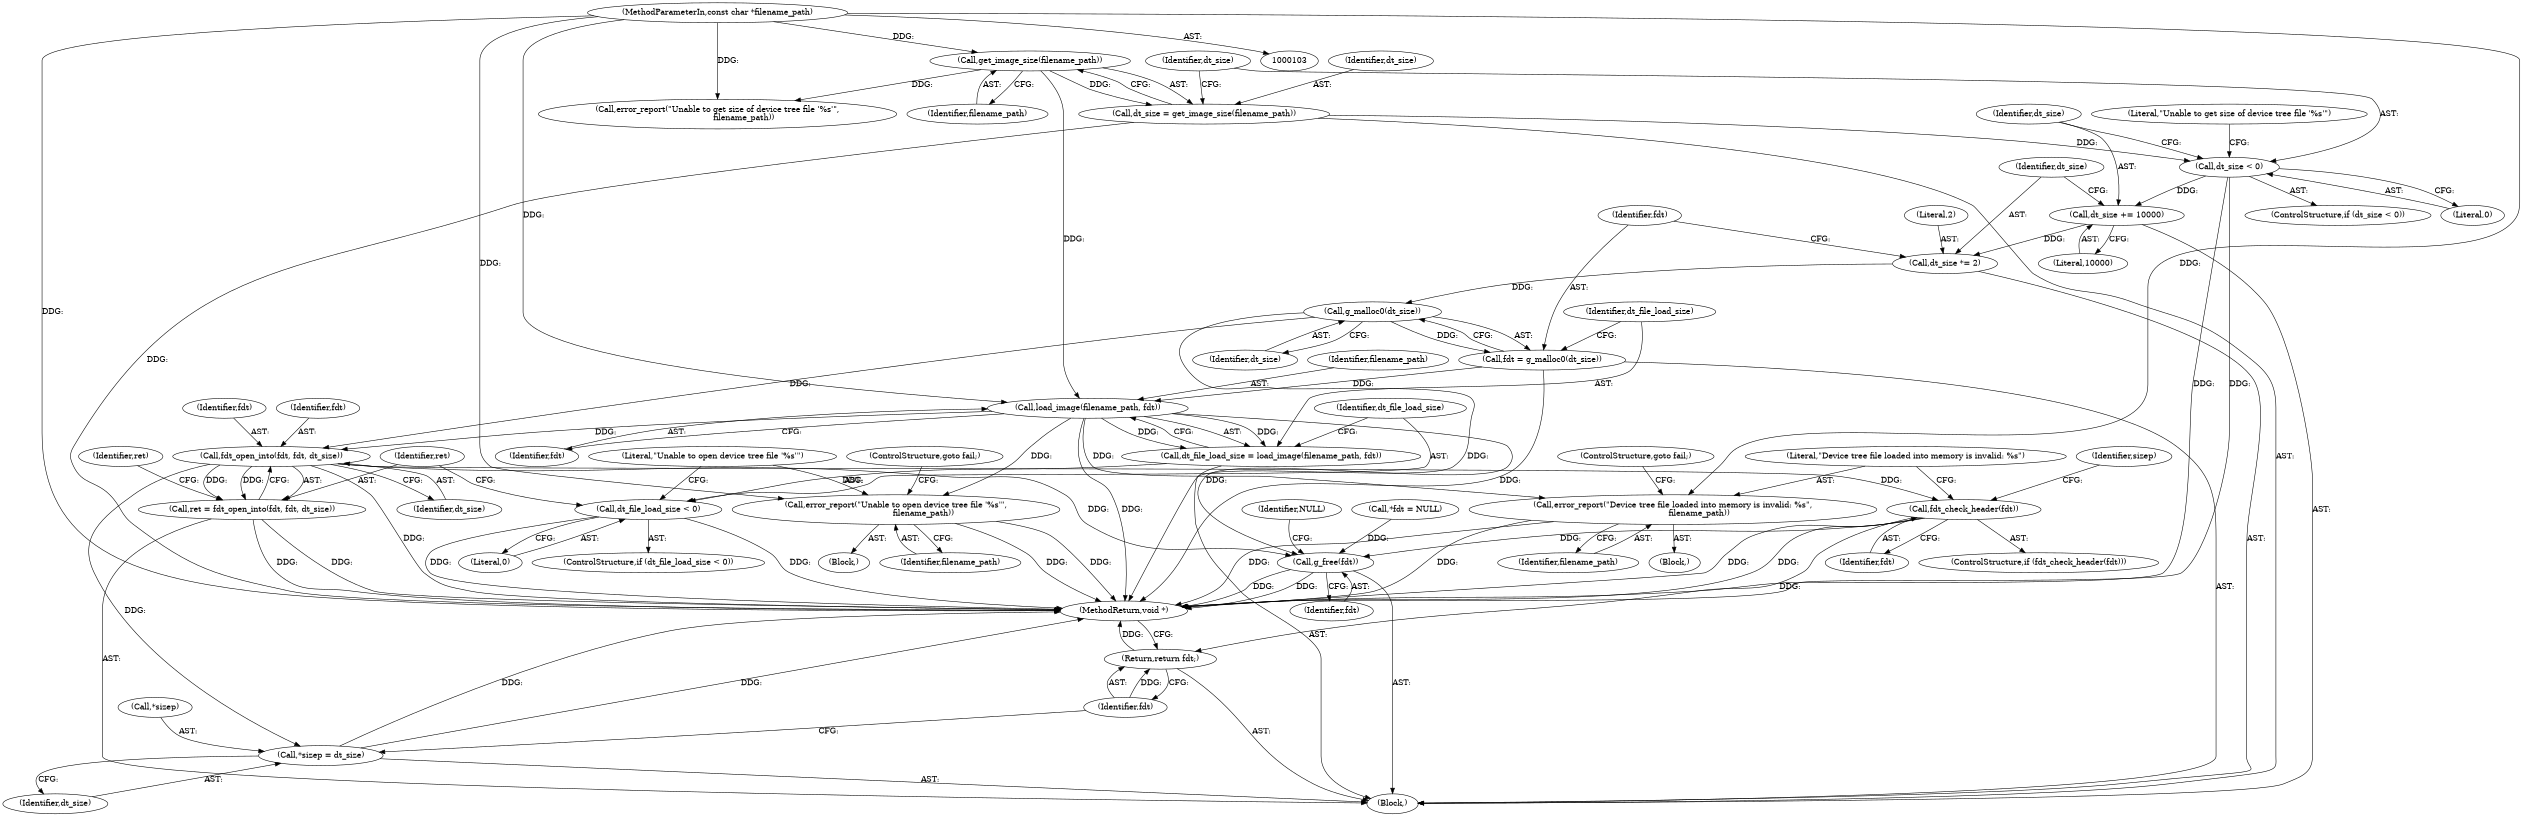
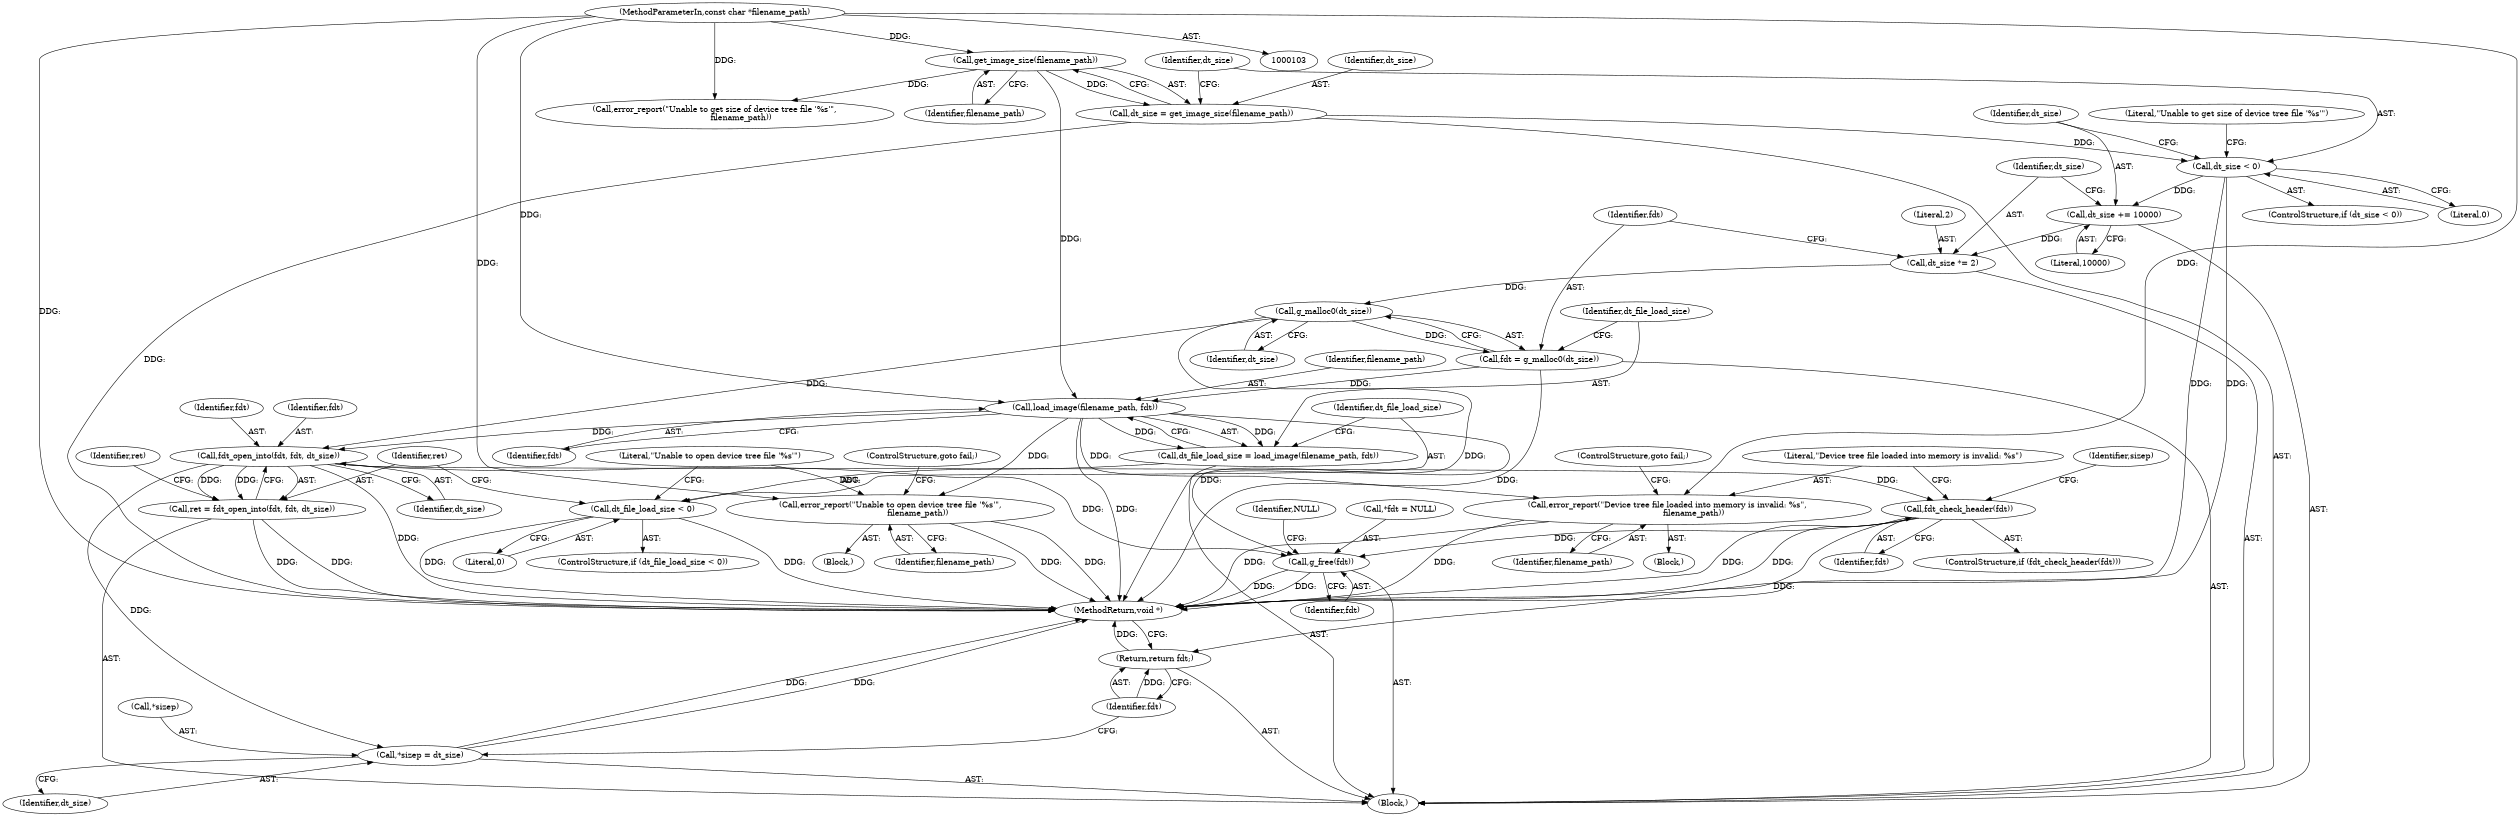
(1380, 539) -> (1373, 539)
